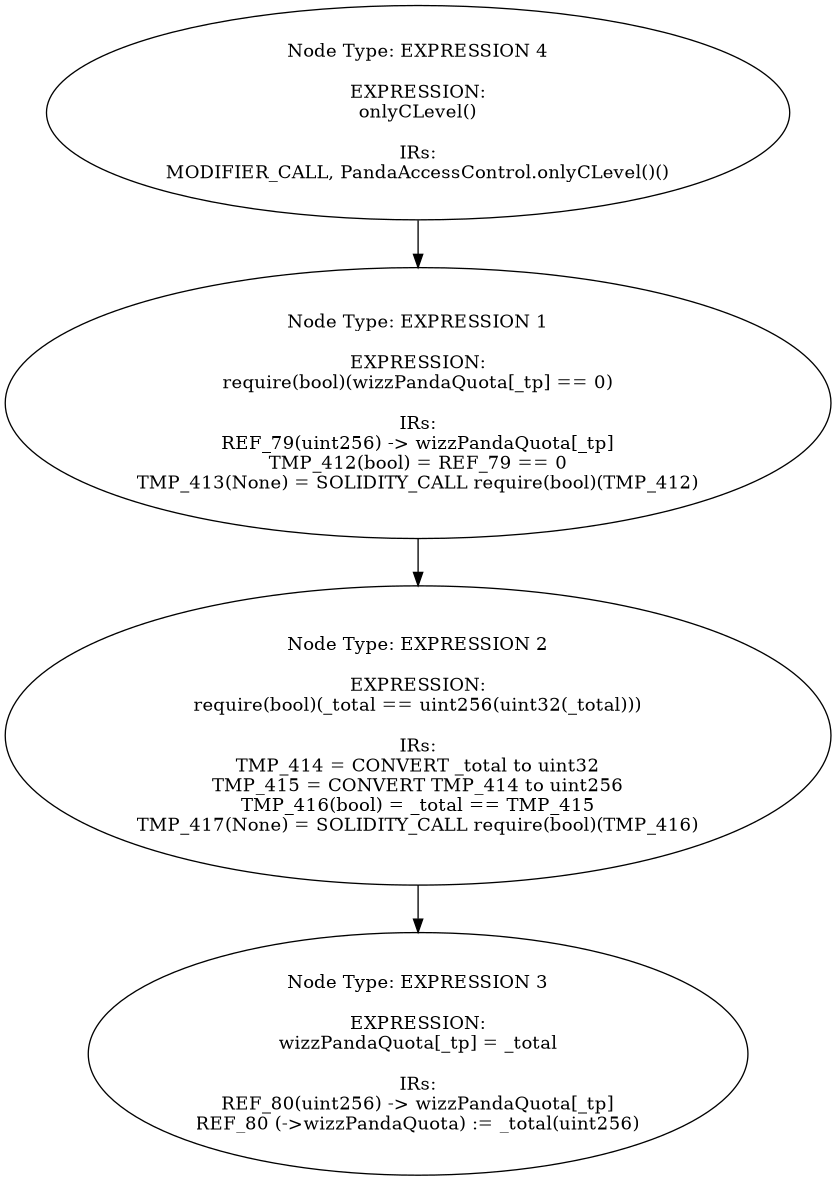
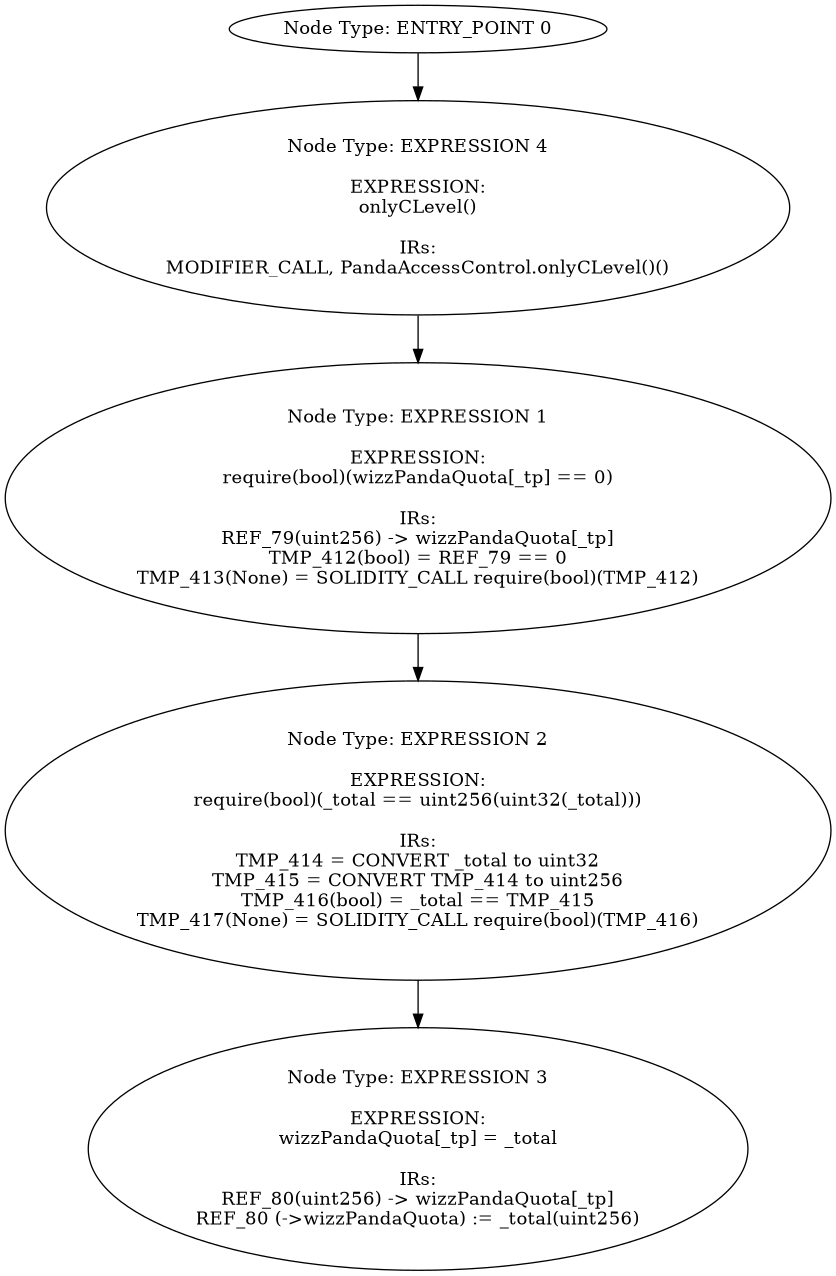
none -> (418, 29)
